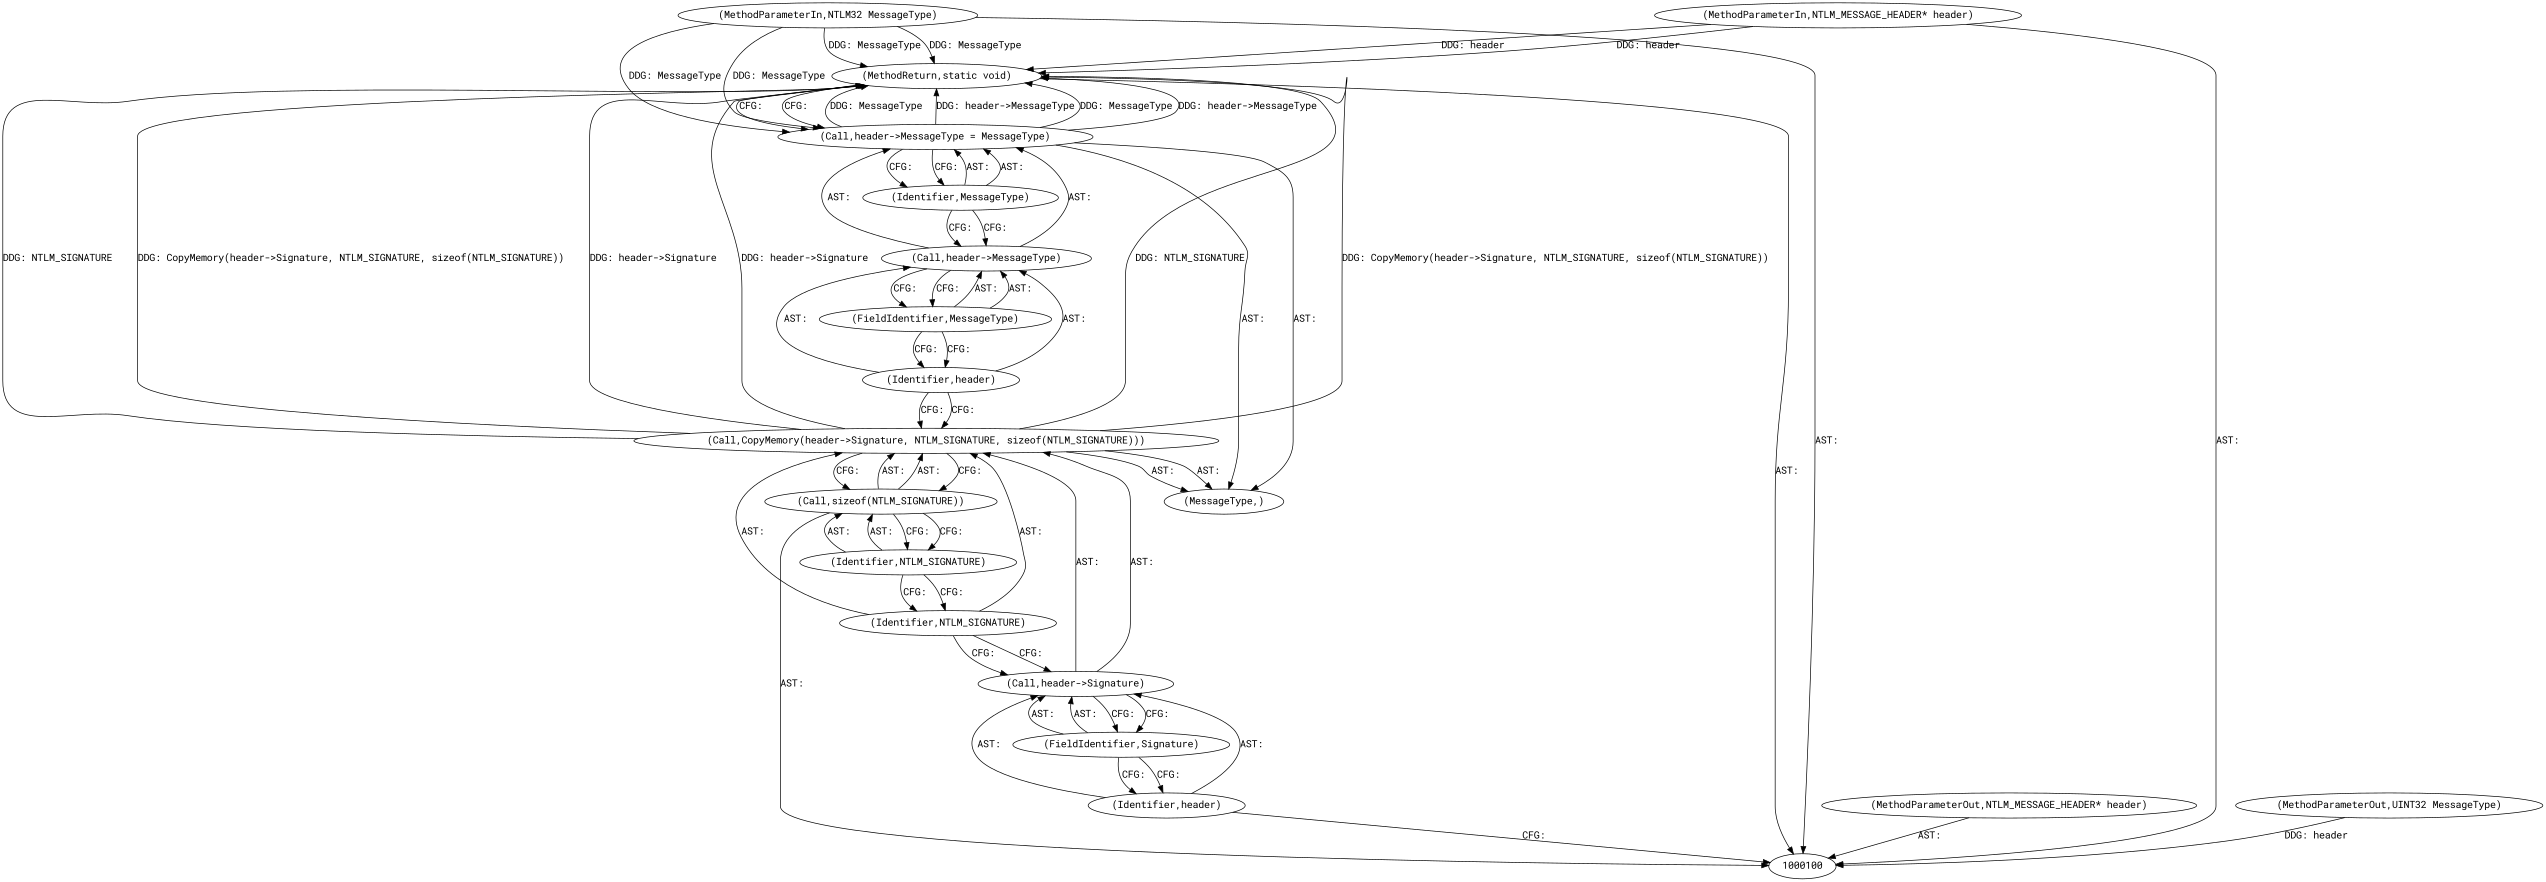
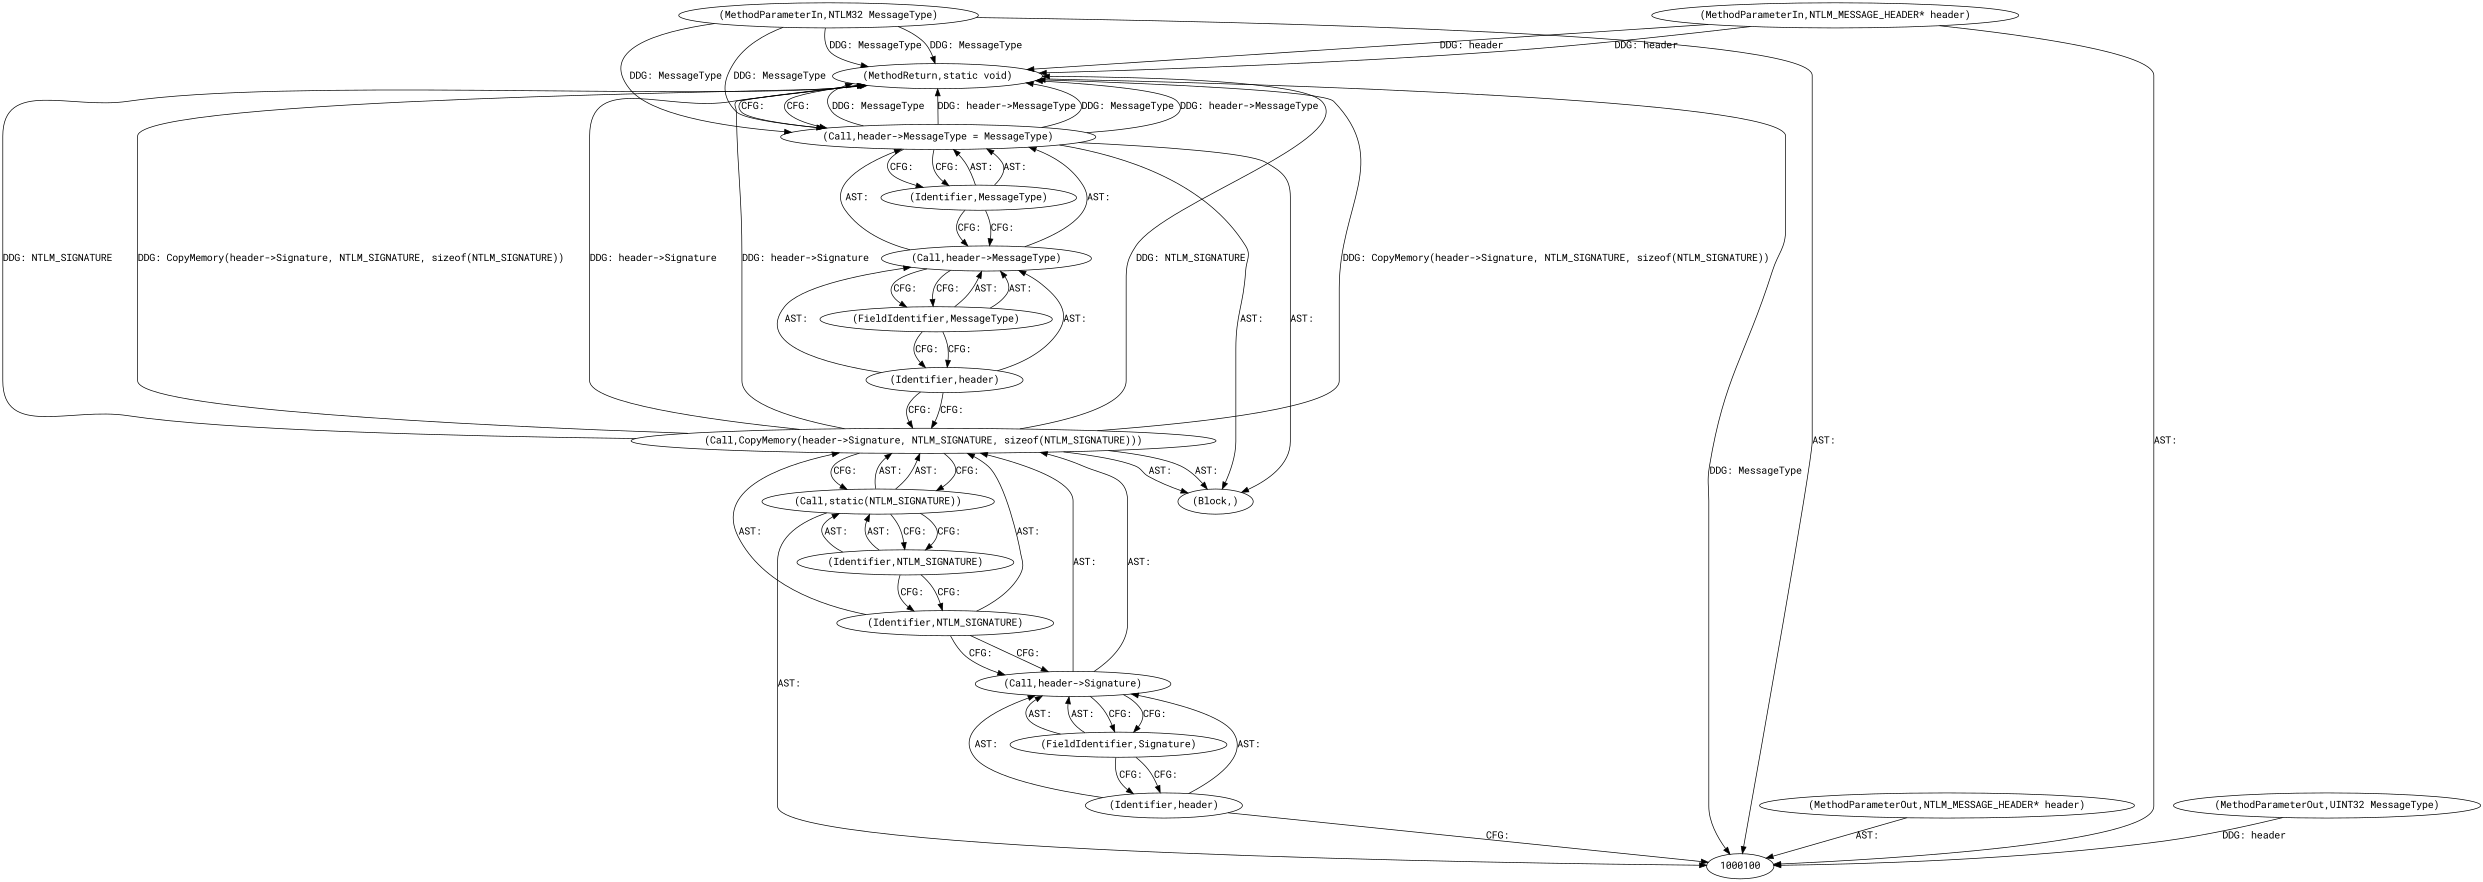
(1790, 471) -> (1756, 471)
(881, 502) -> (878, 502)
(1224, 502) -> (1216, 502)
